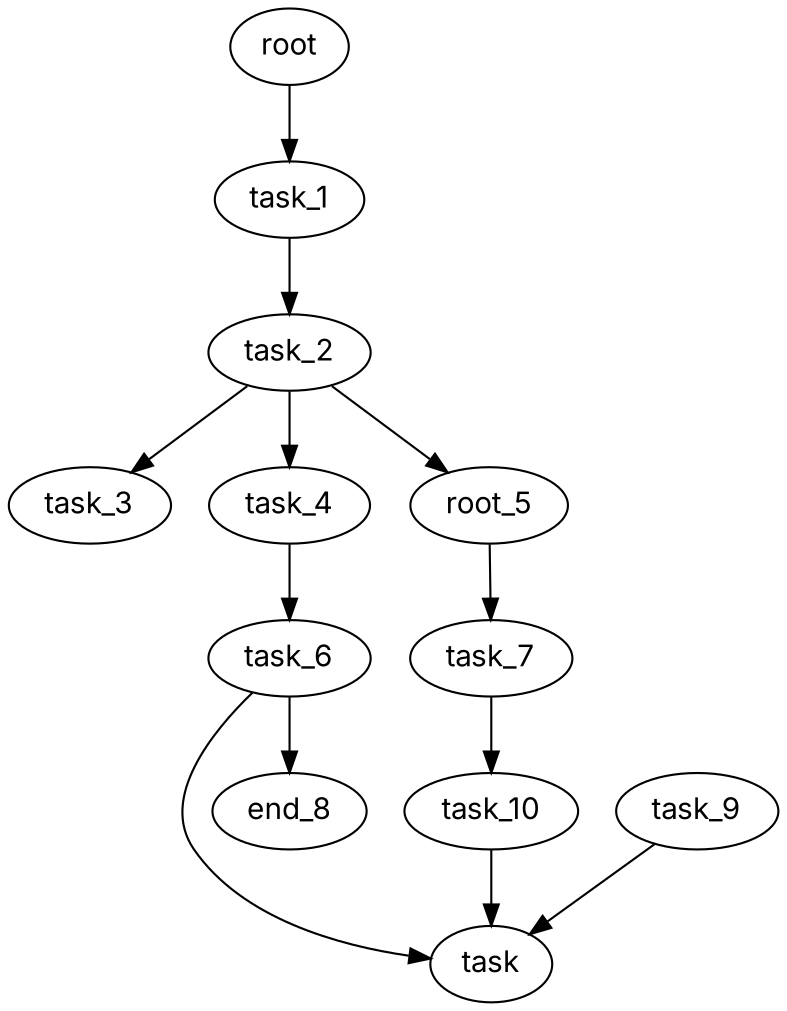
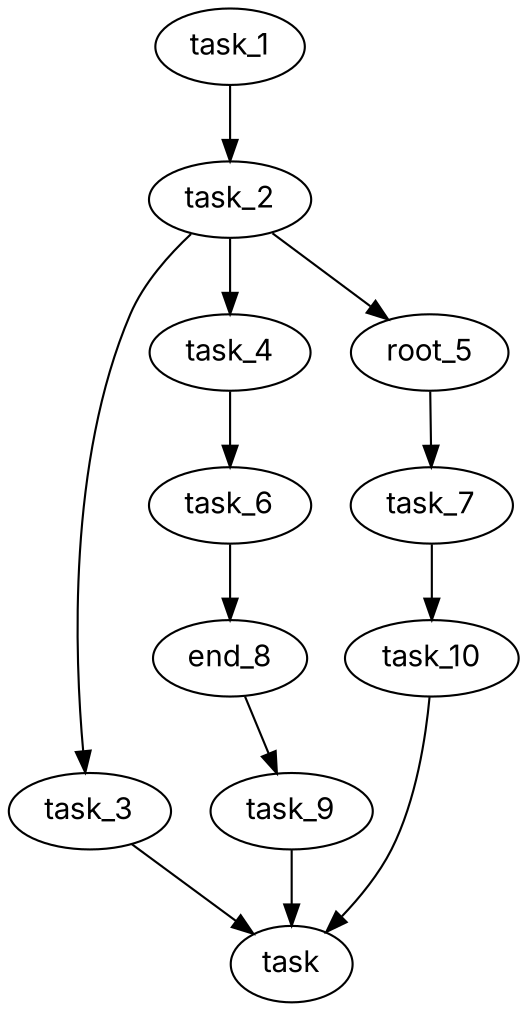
(290, 47) -> none
none -> (257, 725)
(215, 874) -> (184, 883)
